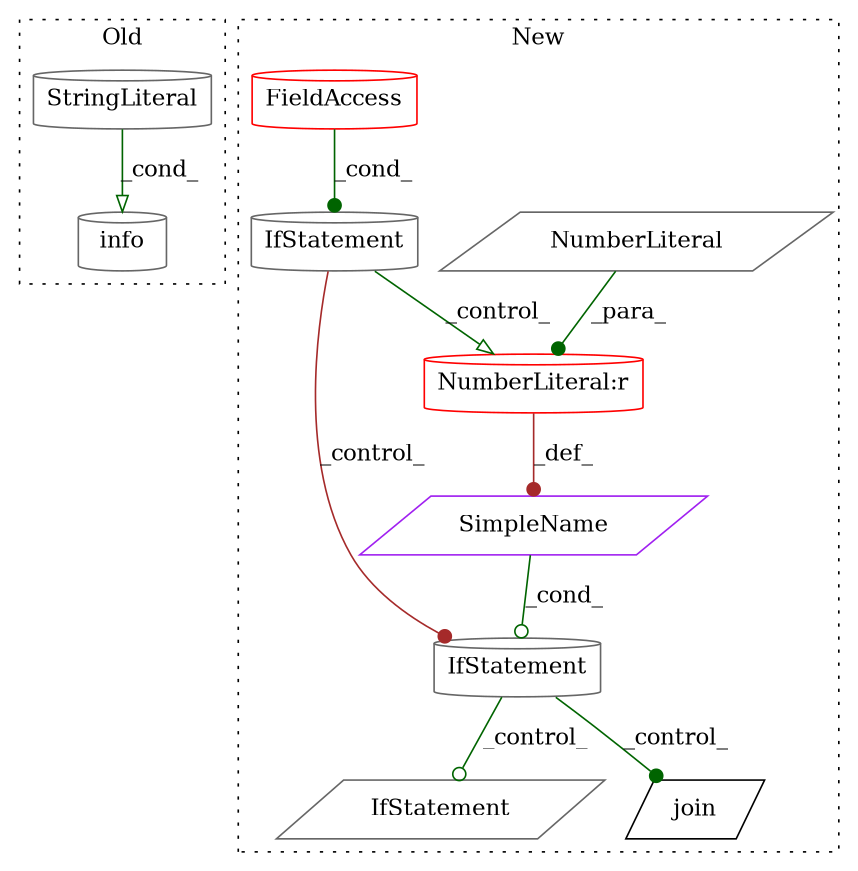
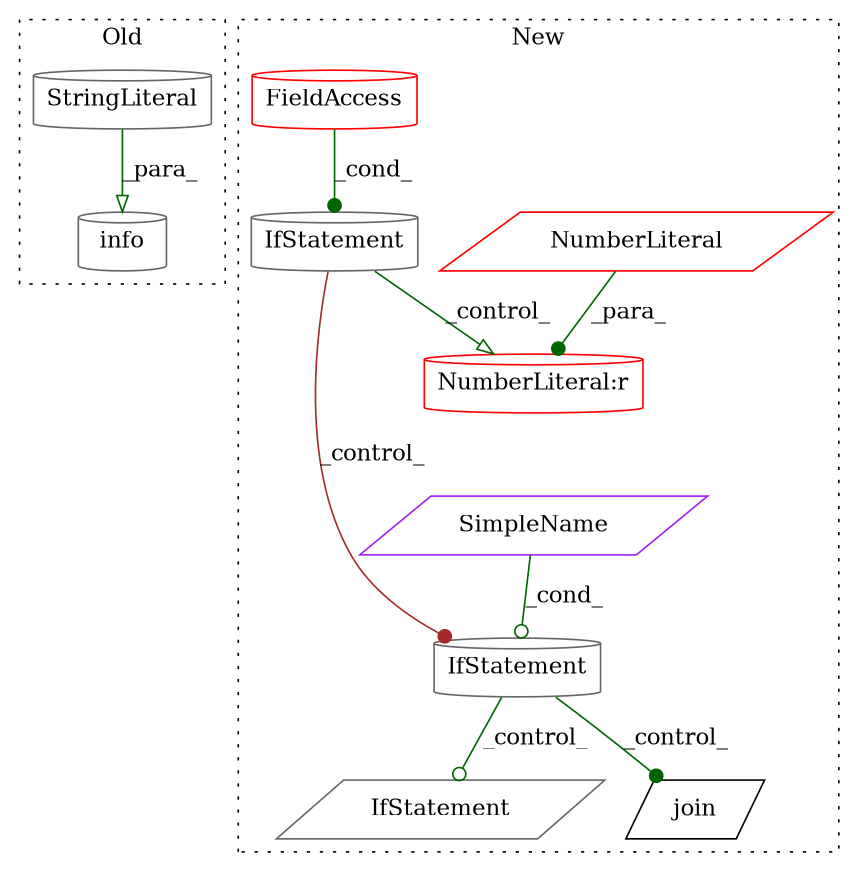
(160, 171) -> (160, 171)
(636, 242) -> (636, 242)
(534, 448) -> none
